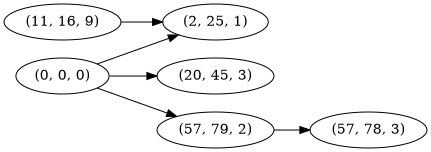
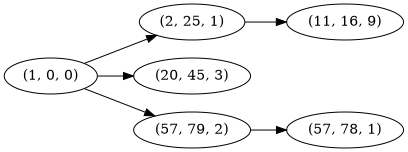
(137, 22) -> (261, 22)
(62, 76) -> (51, 76)
(368, 130) -> (345, 130)
